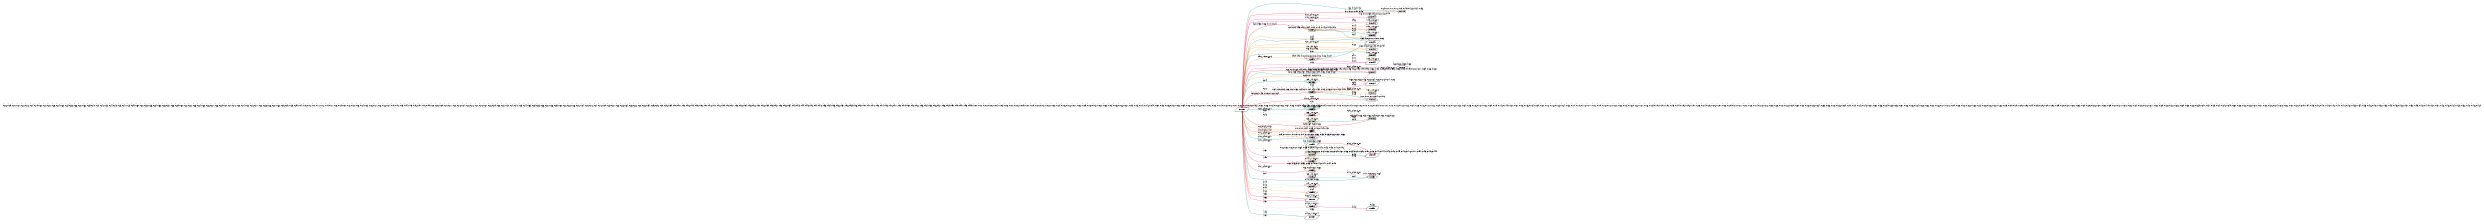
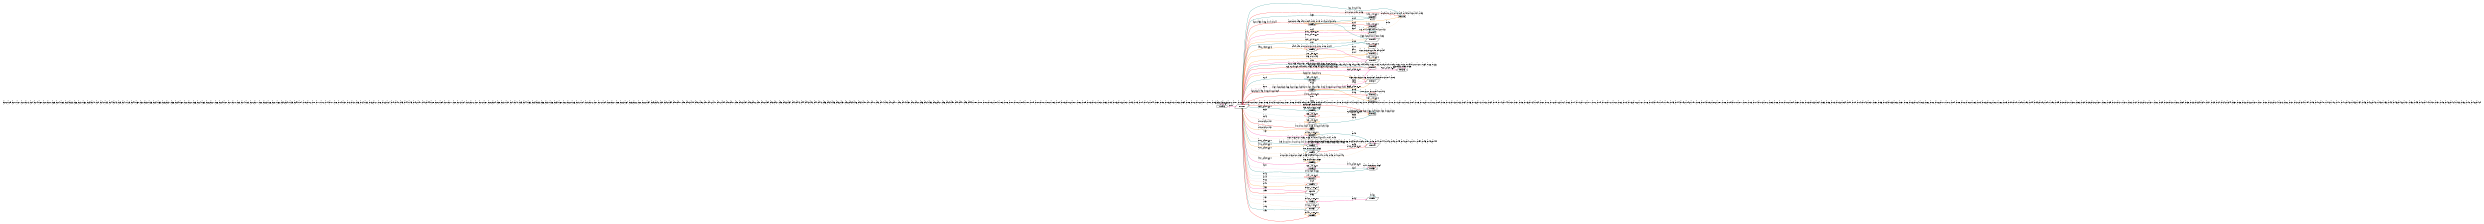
(1341, 28) -> (1357, 22)
(1340, 159) -> (1341, 145)
